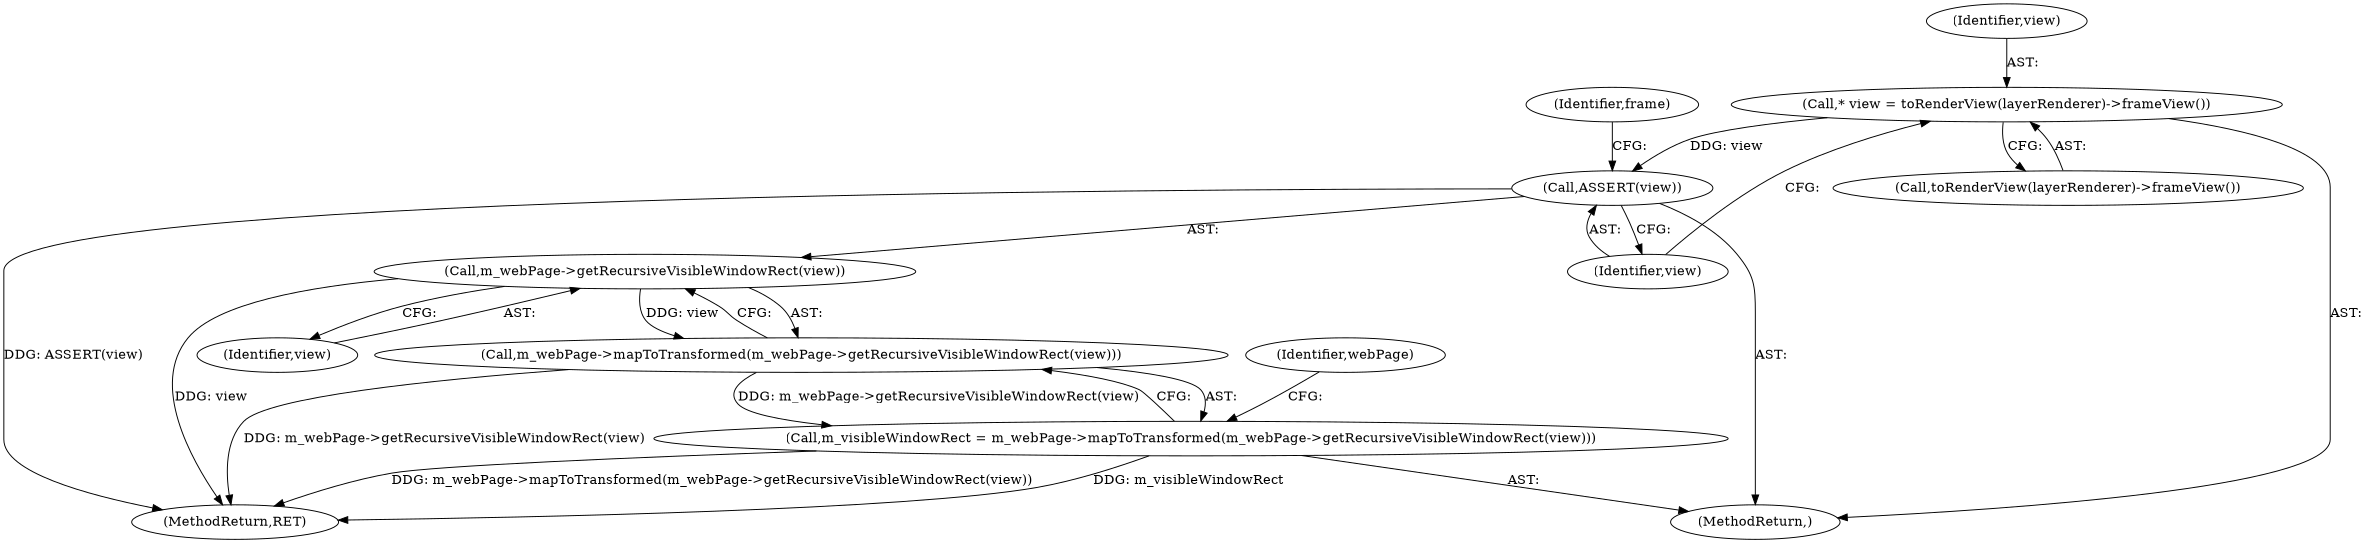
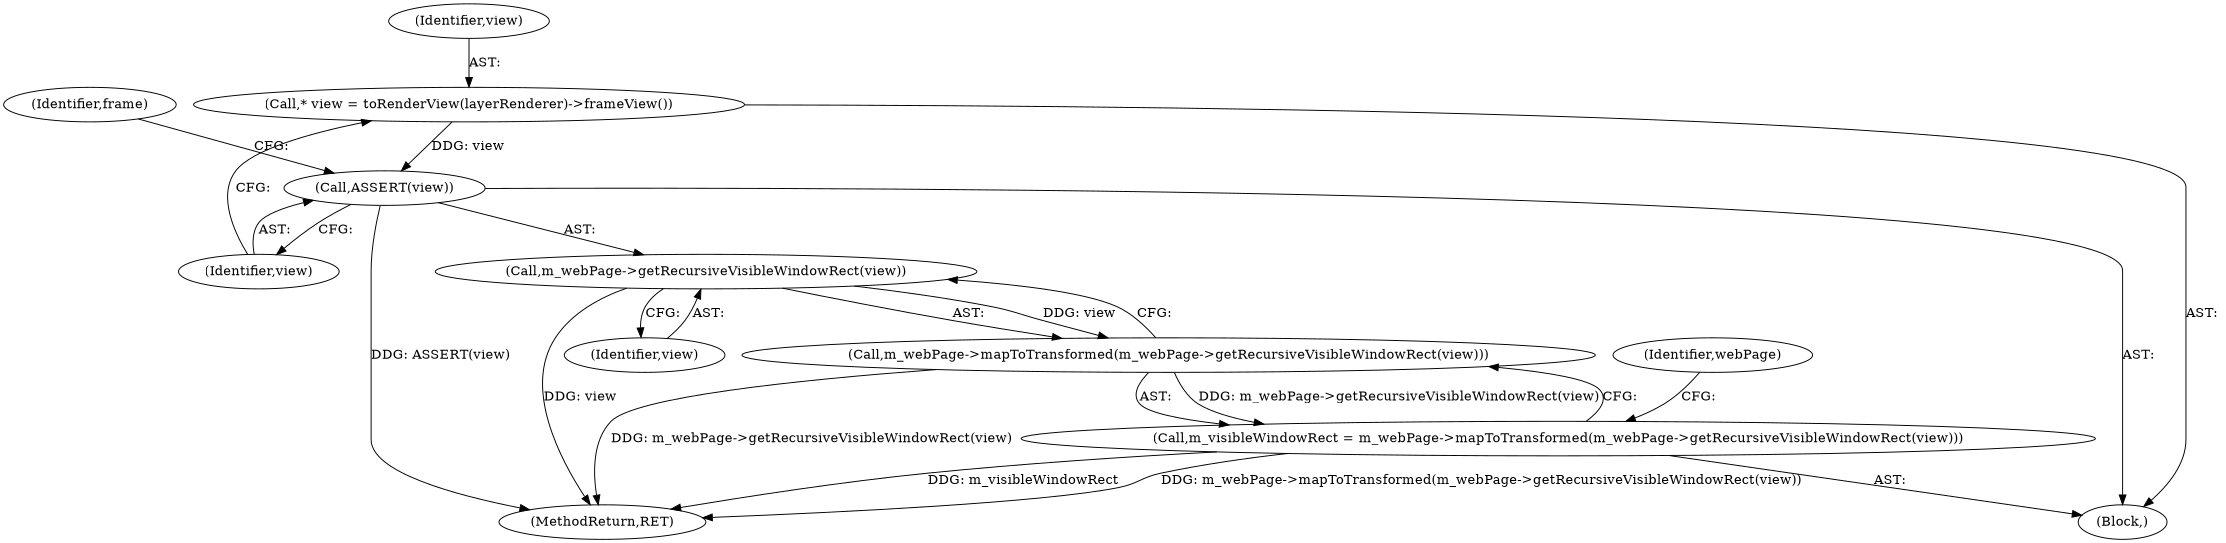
(2068, 188) -> none
(1755, 522) -> (2123, 522)
